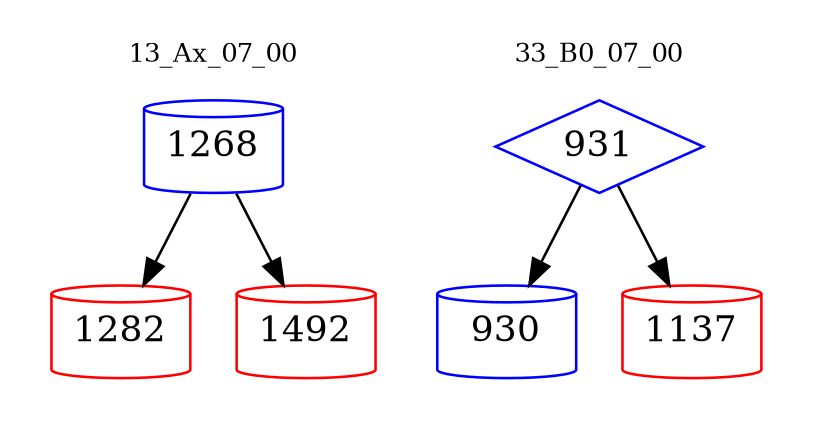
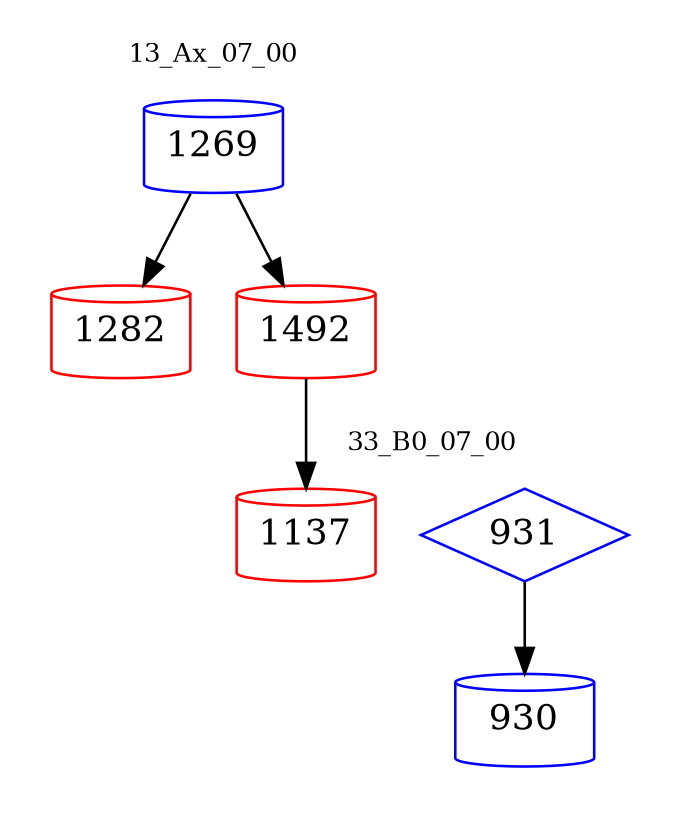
(213, 147) -> (213, 147)
(638, 224) -> (306, 435)
